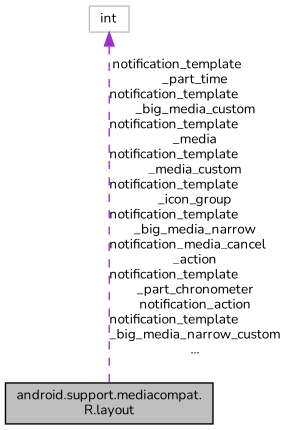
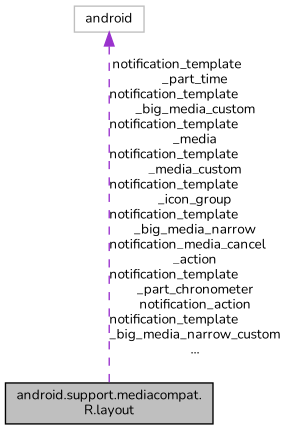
(109, 19) -> (109, 19)
